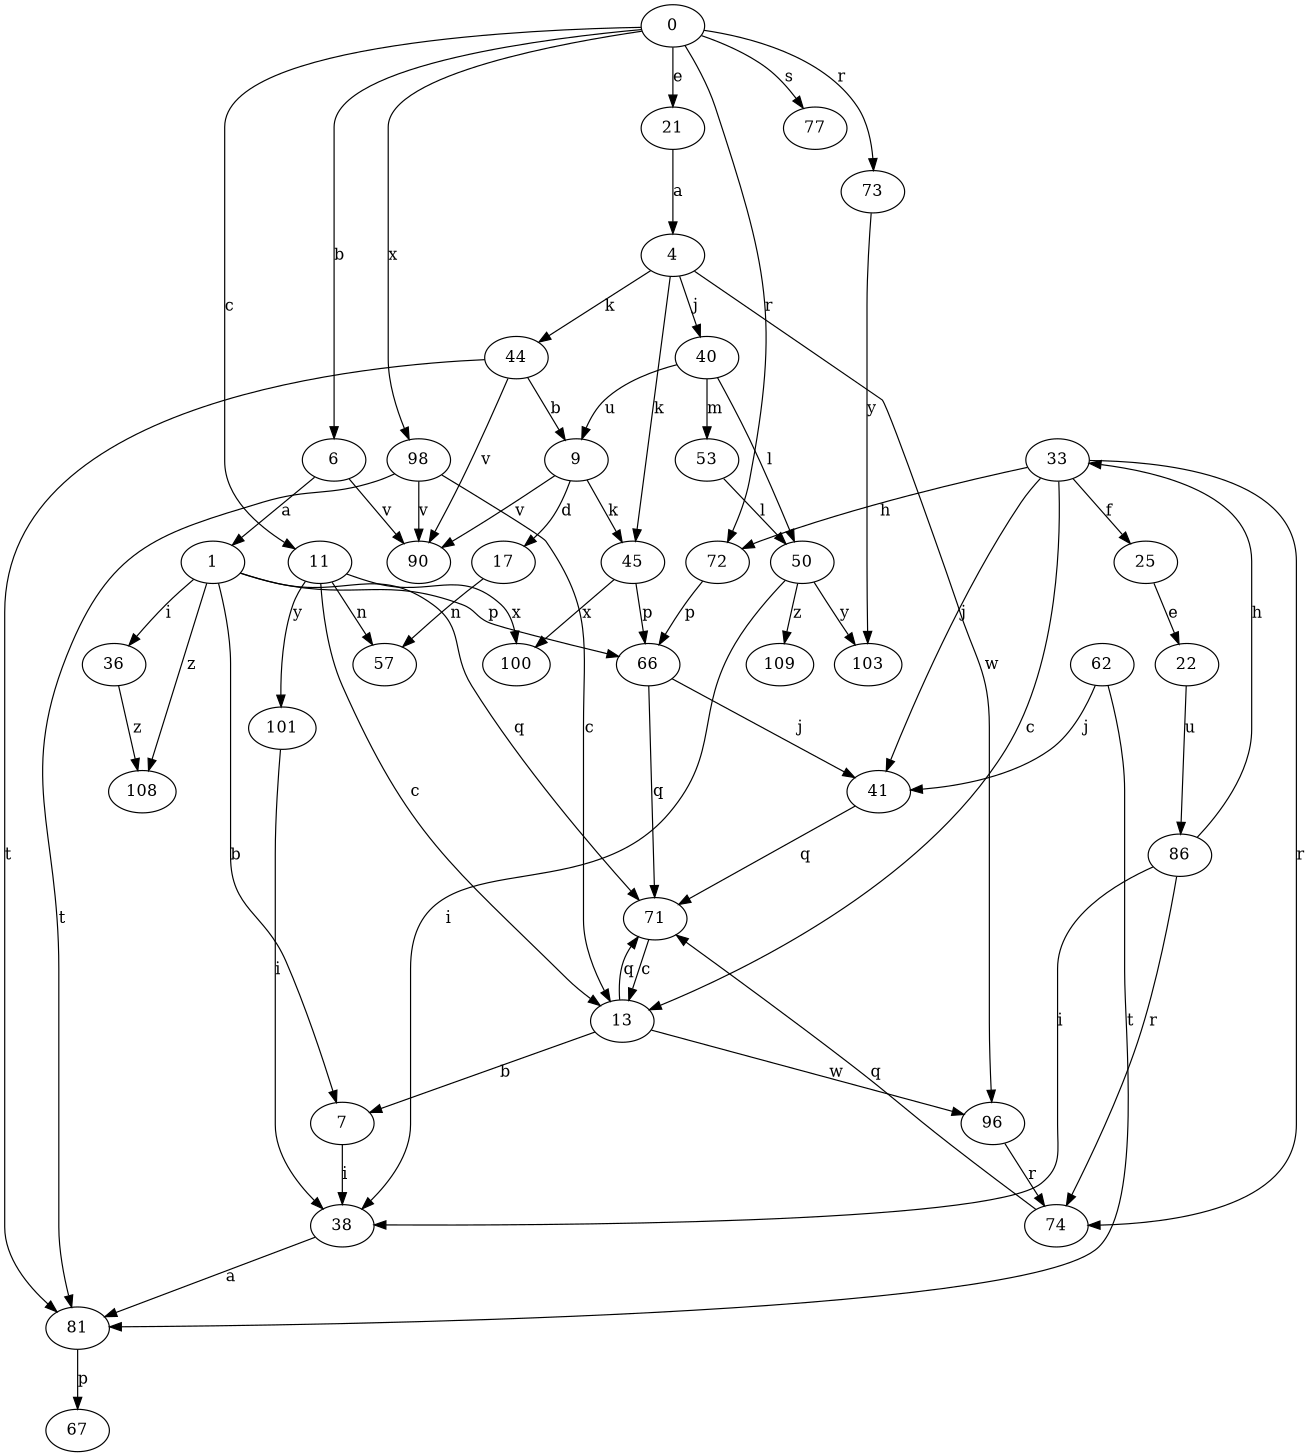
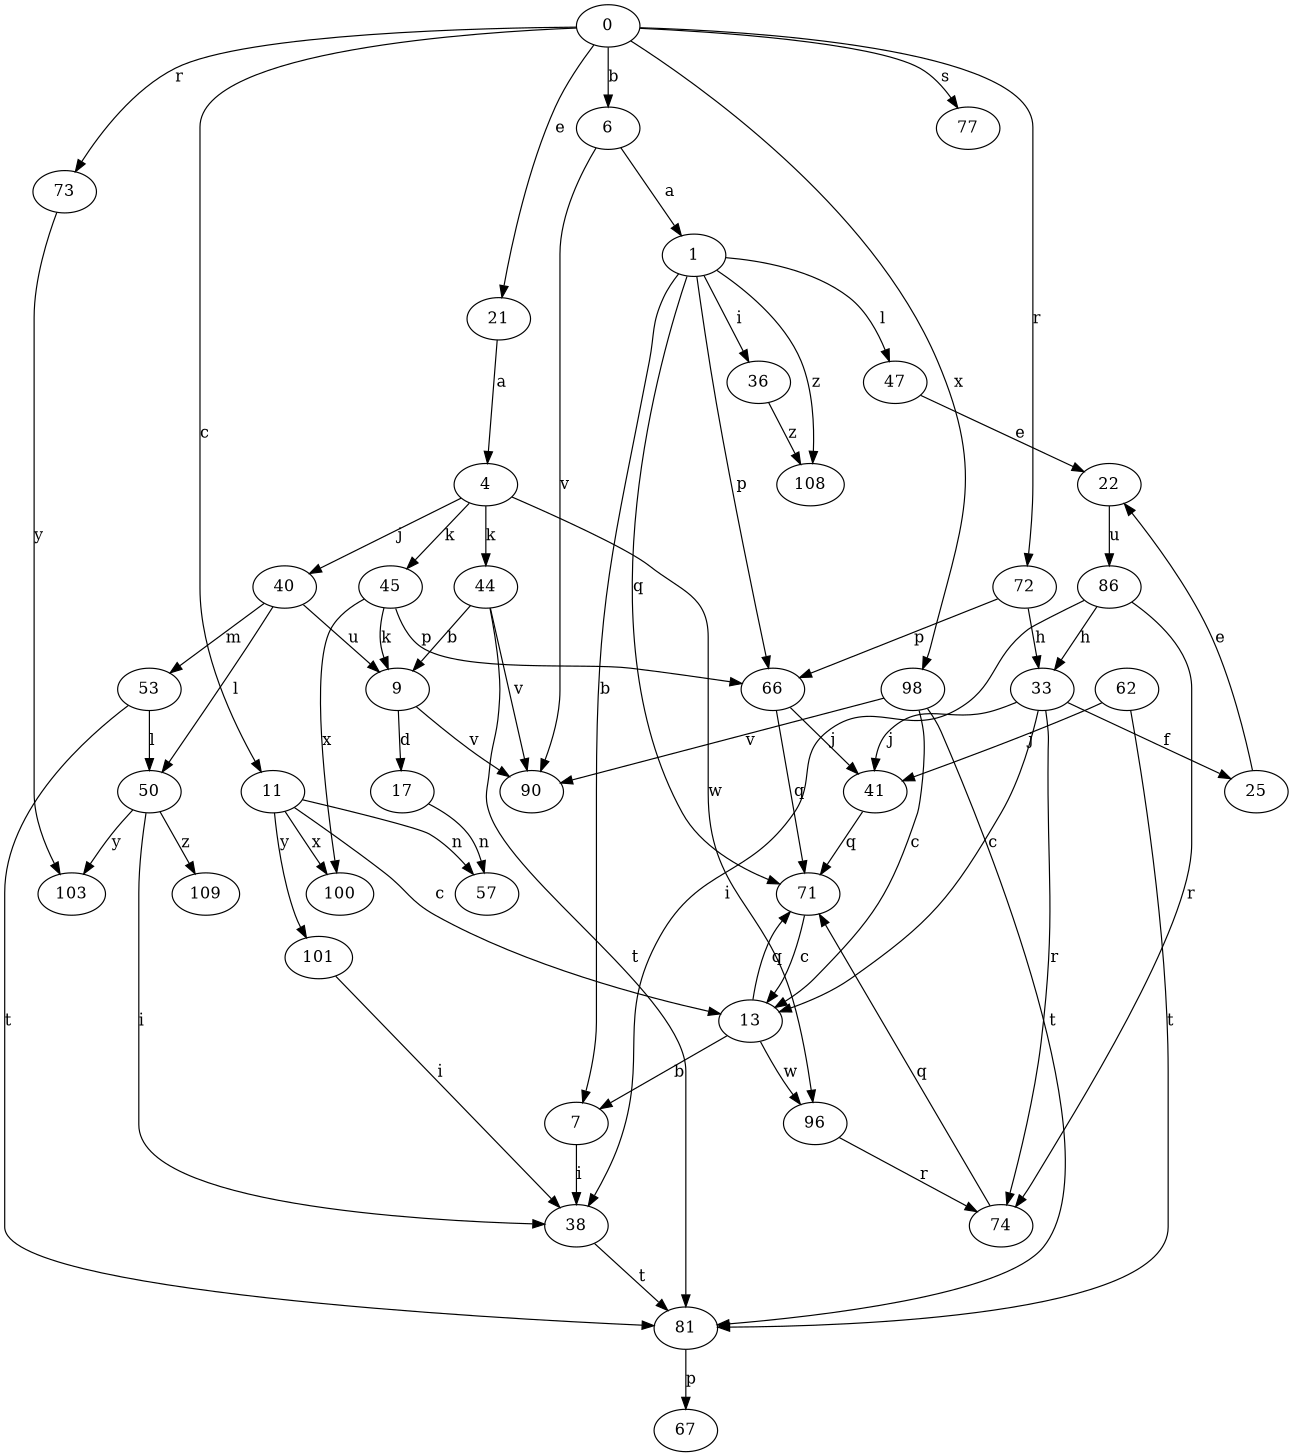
none -> (895, 382)
(889, 501) -> (1033, 636)
(602, 506) -> (380, 633)
none -> (38, 1254)
(231, 1277) -> (643, 1277)
